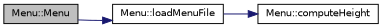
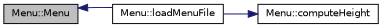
(90, 20) -> (100, 7)
